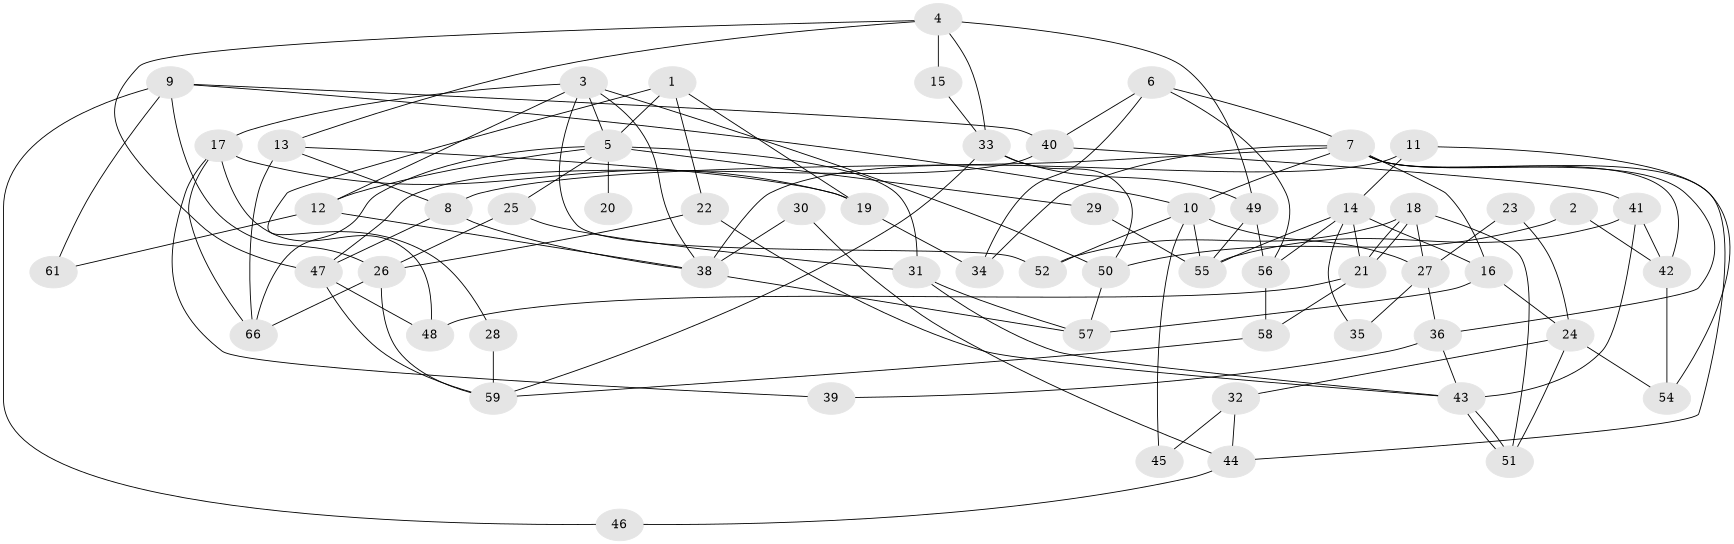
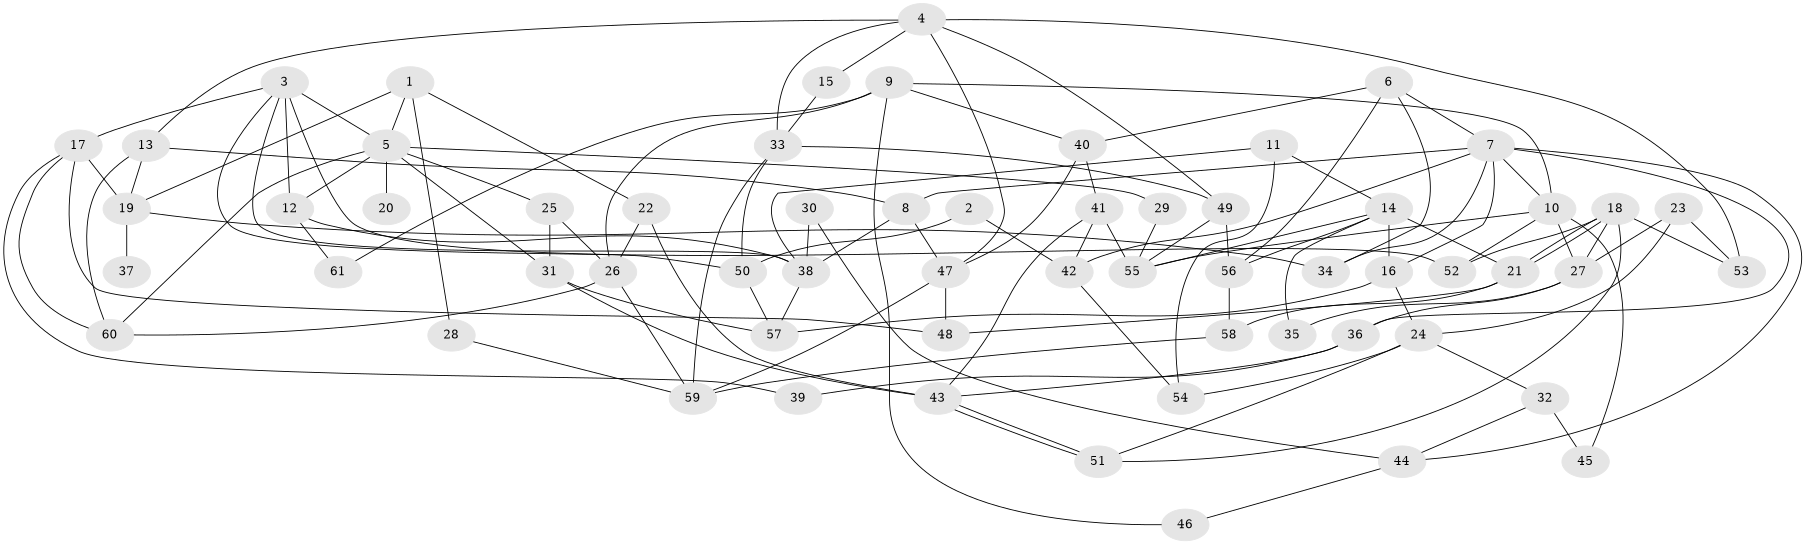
none -> (127, 272)
none -> (1742, 272)
(254, 335) -> (110, 335)
